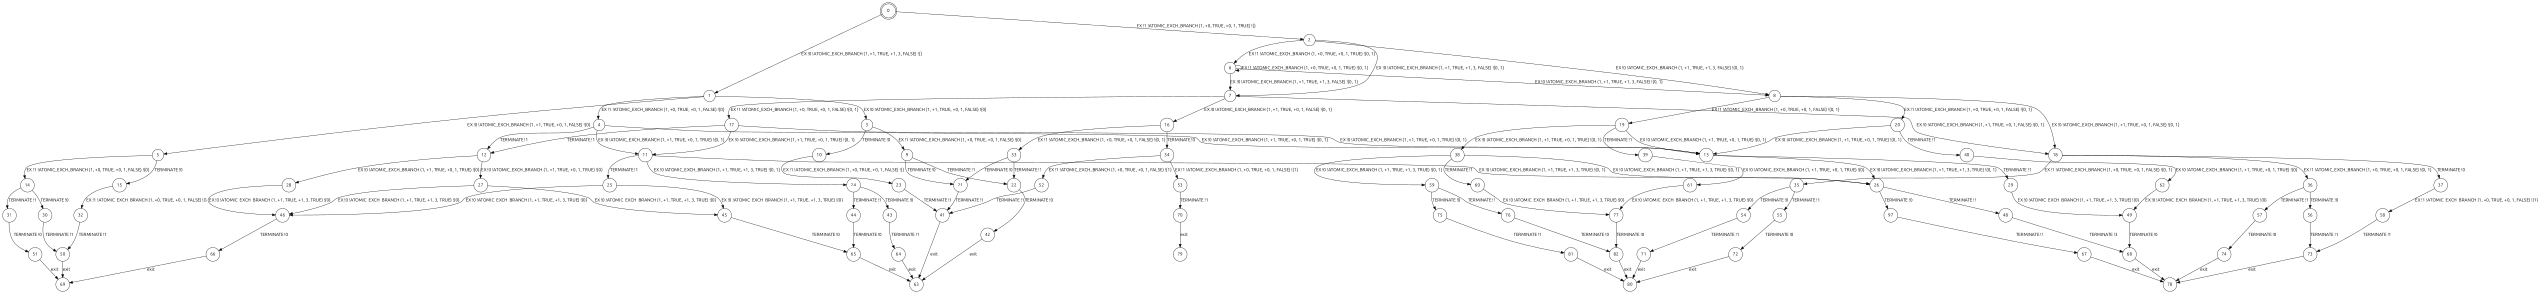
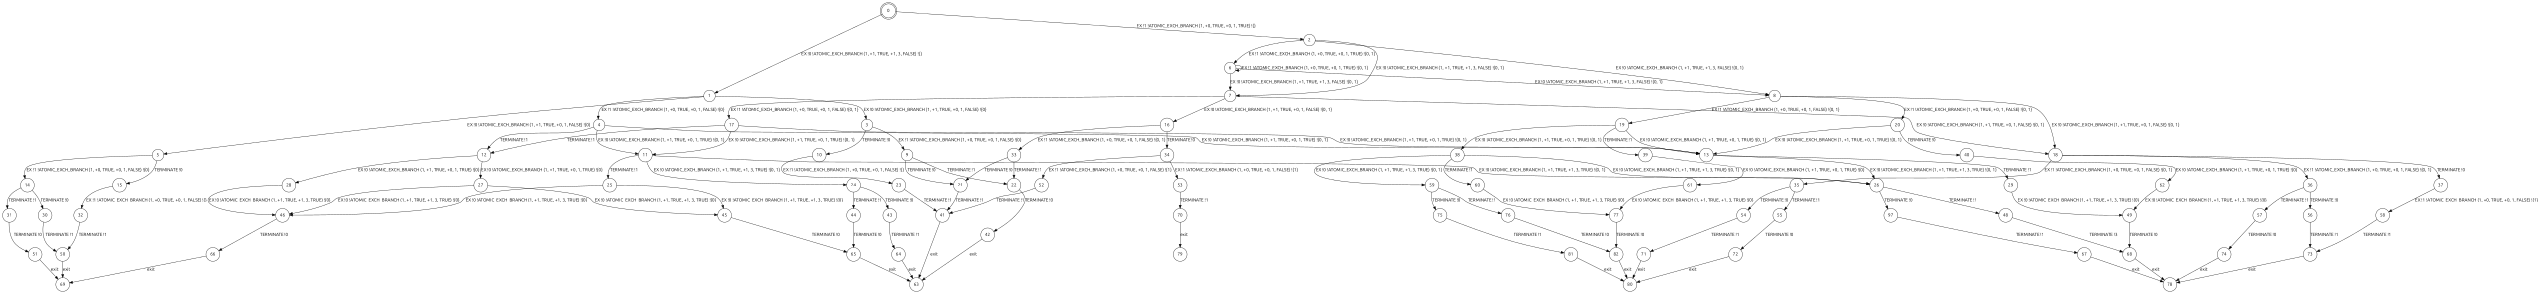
(1922, 140) -> (1922, 140)
